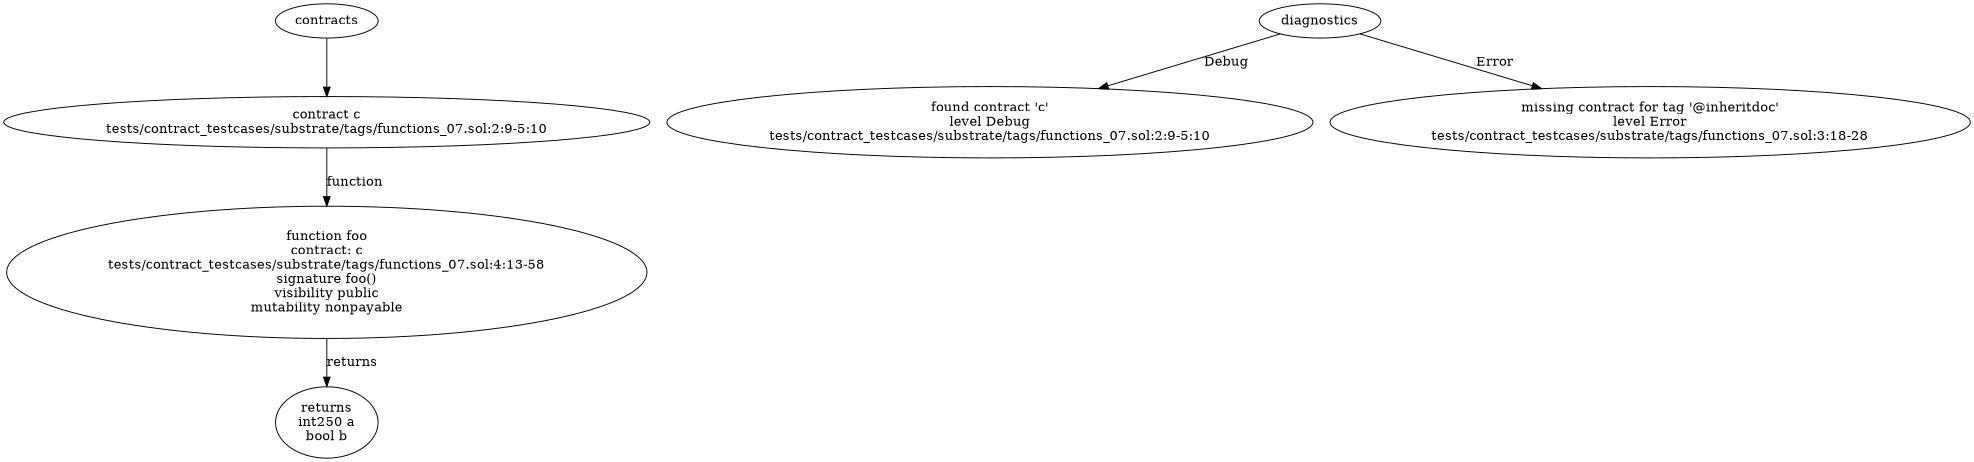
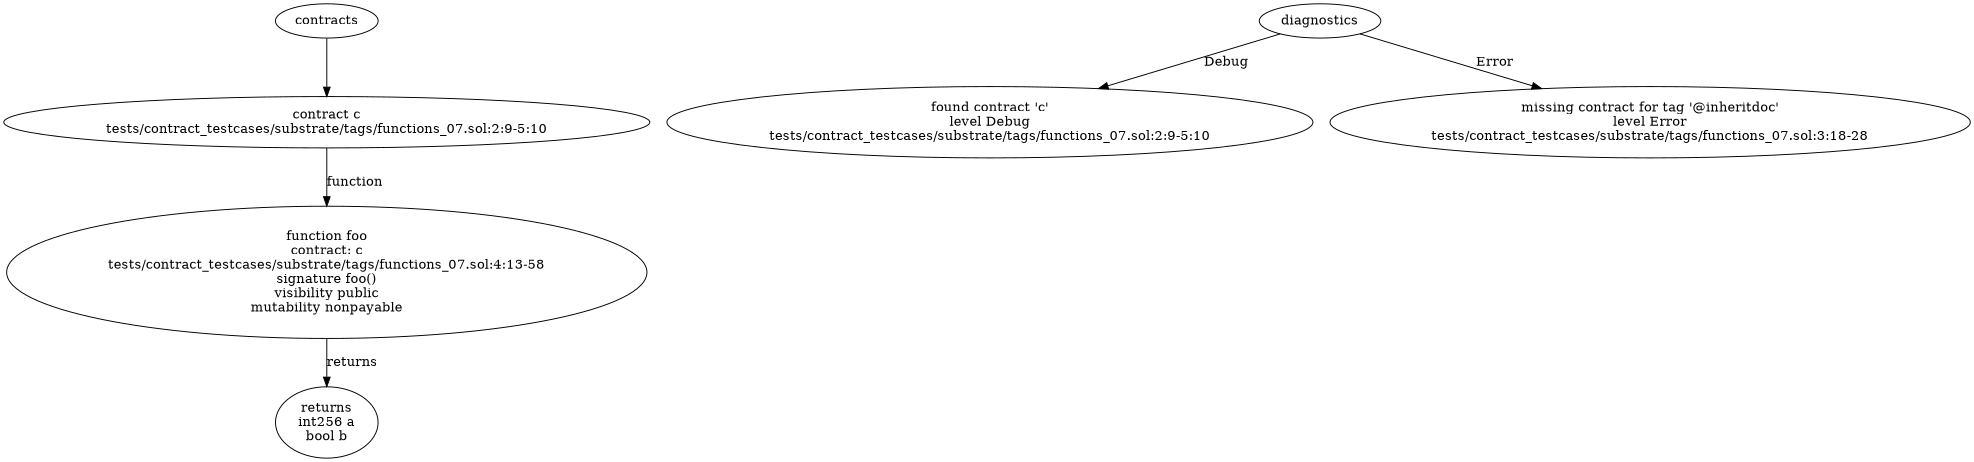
(327, 422) -> (327, 422)
